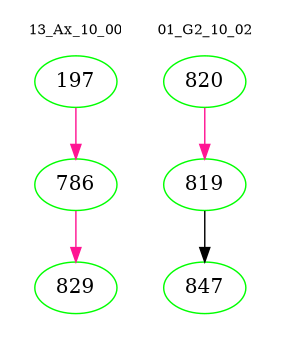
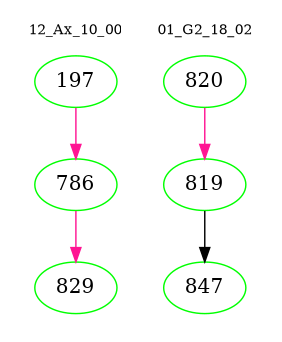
(76, 31) -> (76, 31)
(205, 31) -> (205, 31)
